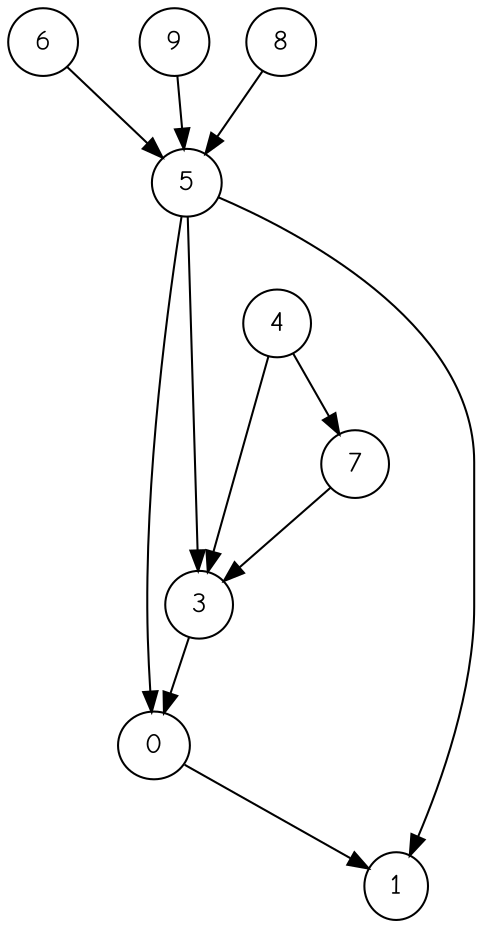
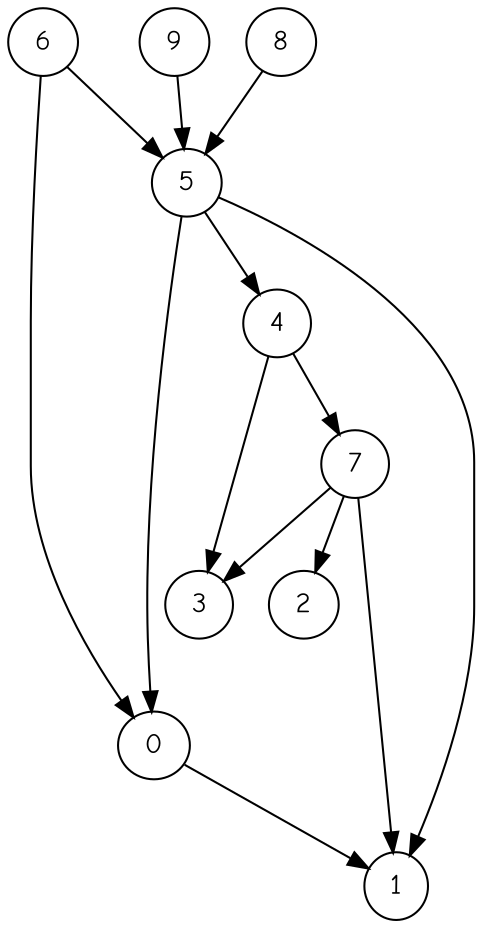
(193, 383) -> (226, 244)
none -> (304, 605)
(180, 665) -> (31, 398)
none -> (375, 665)
